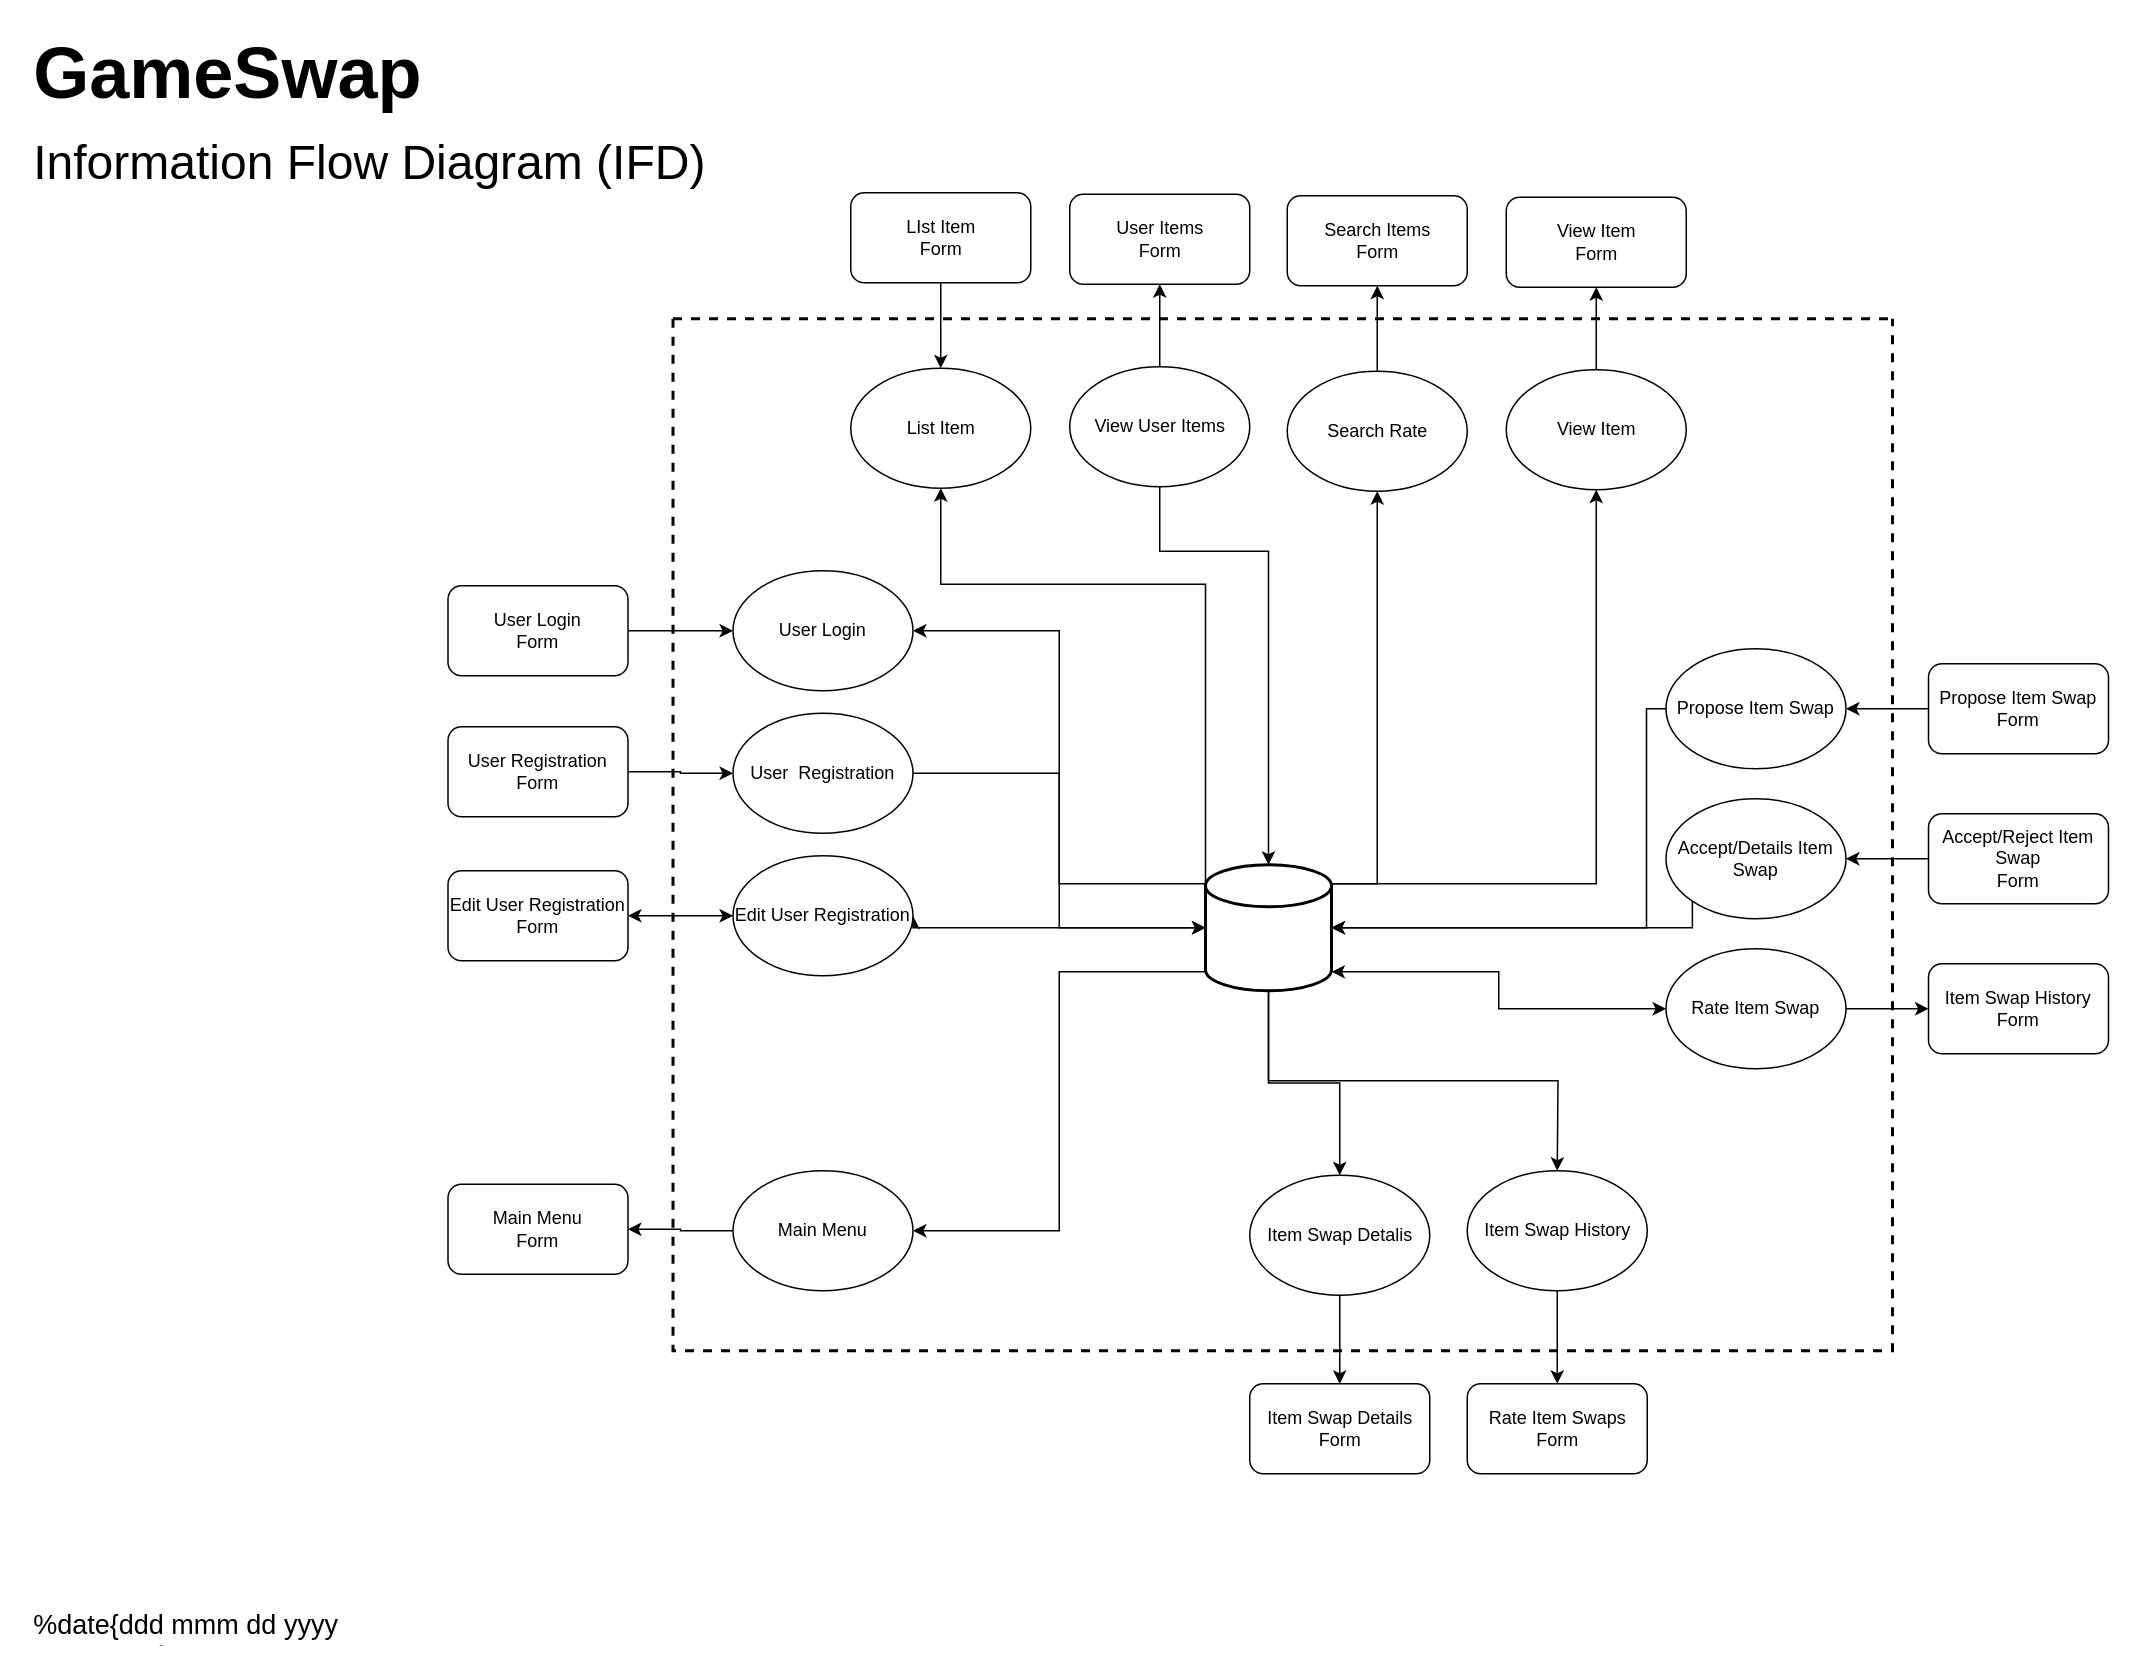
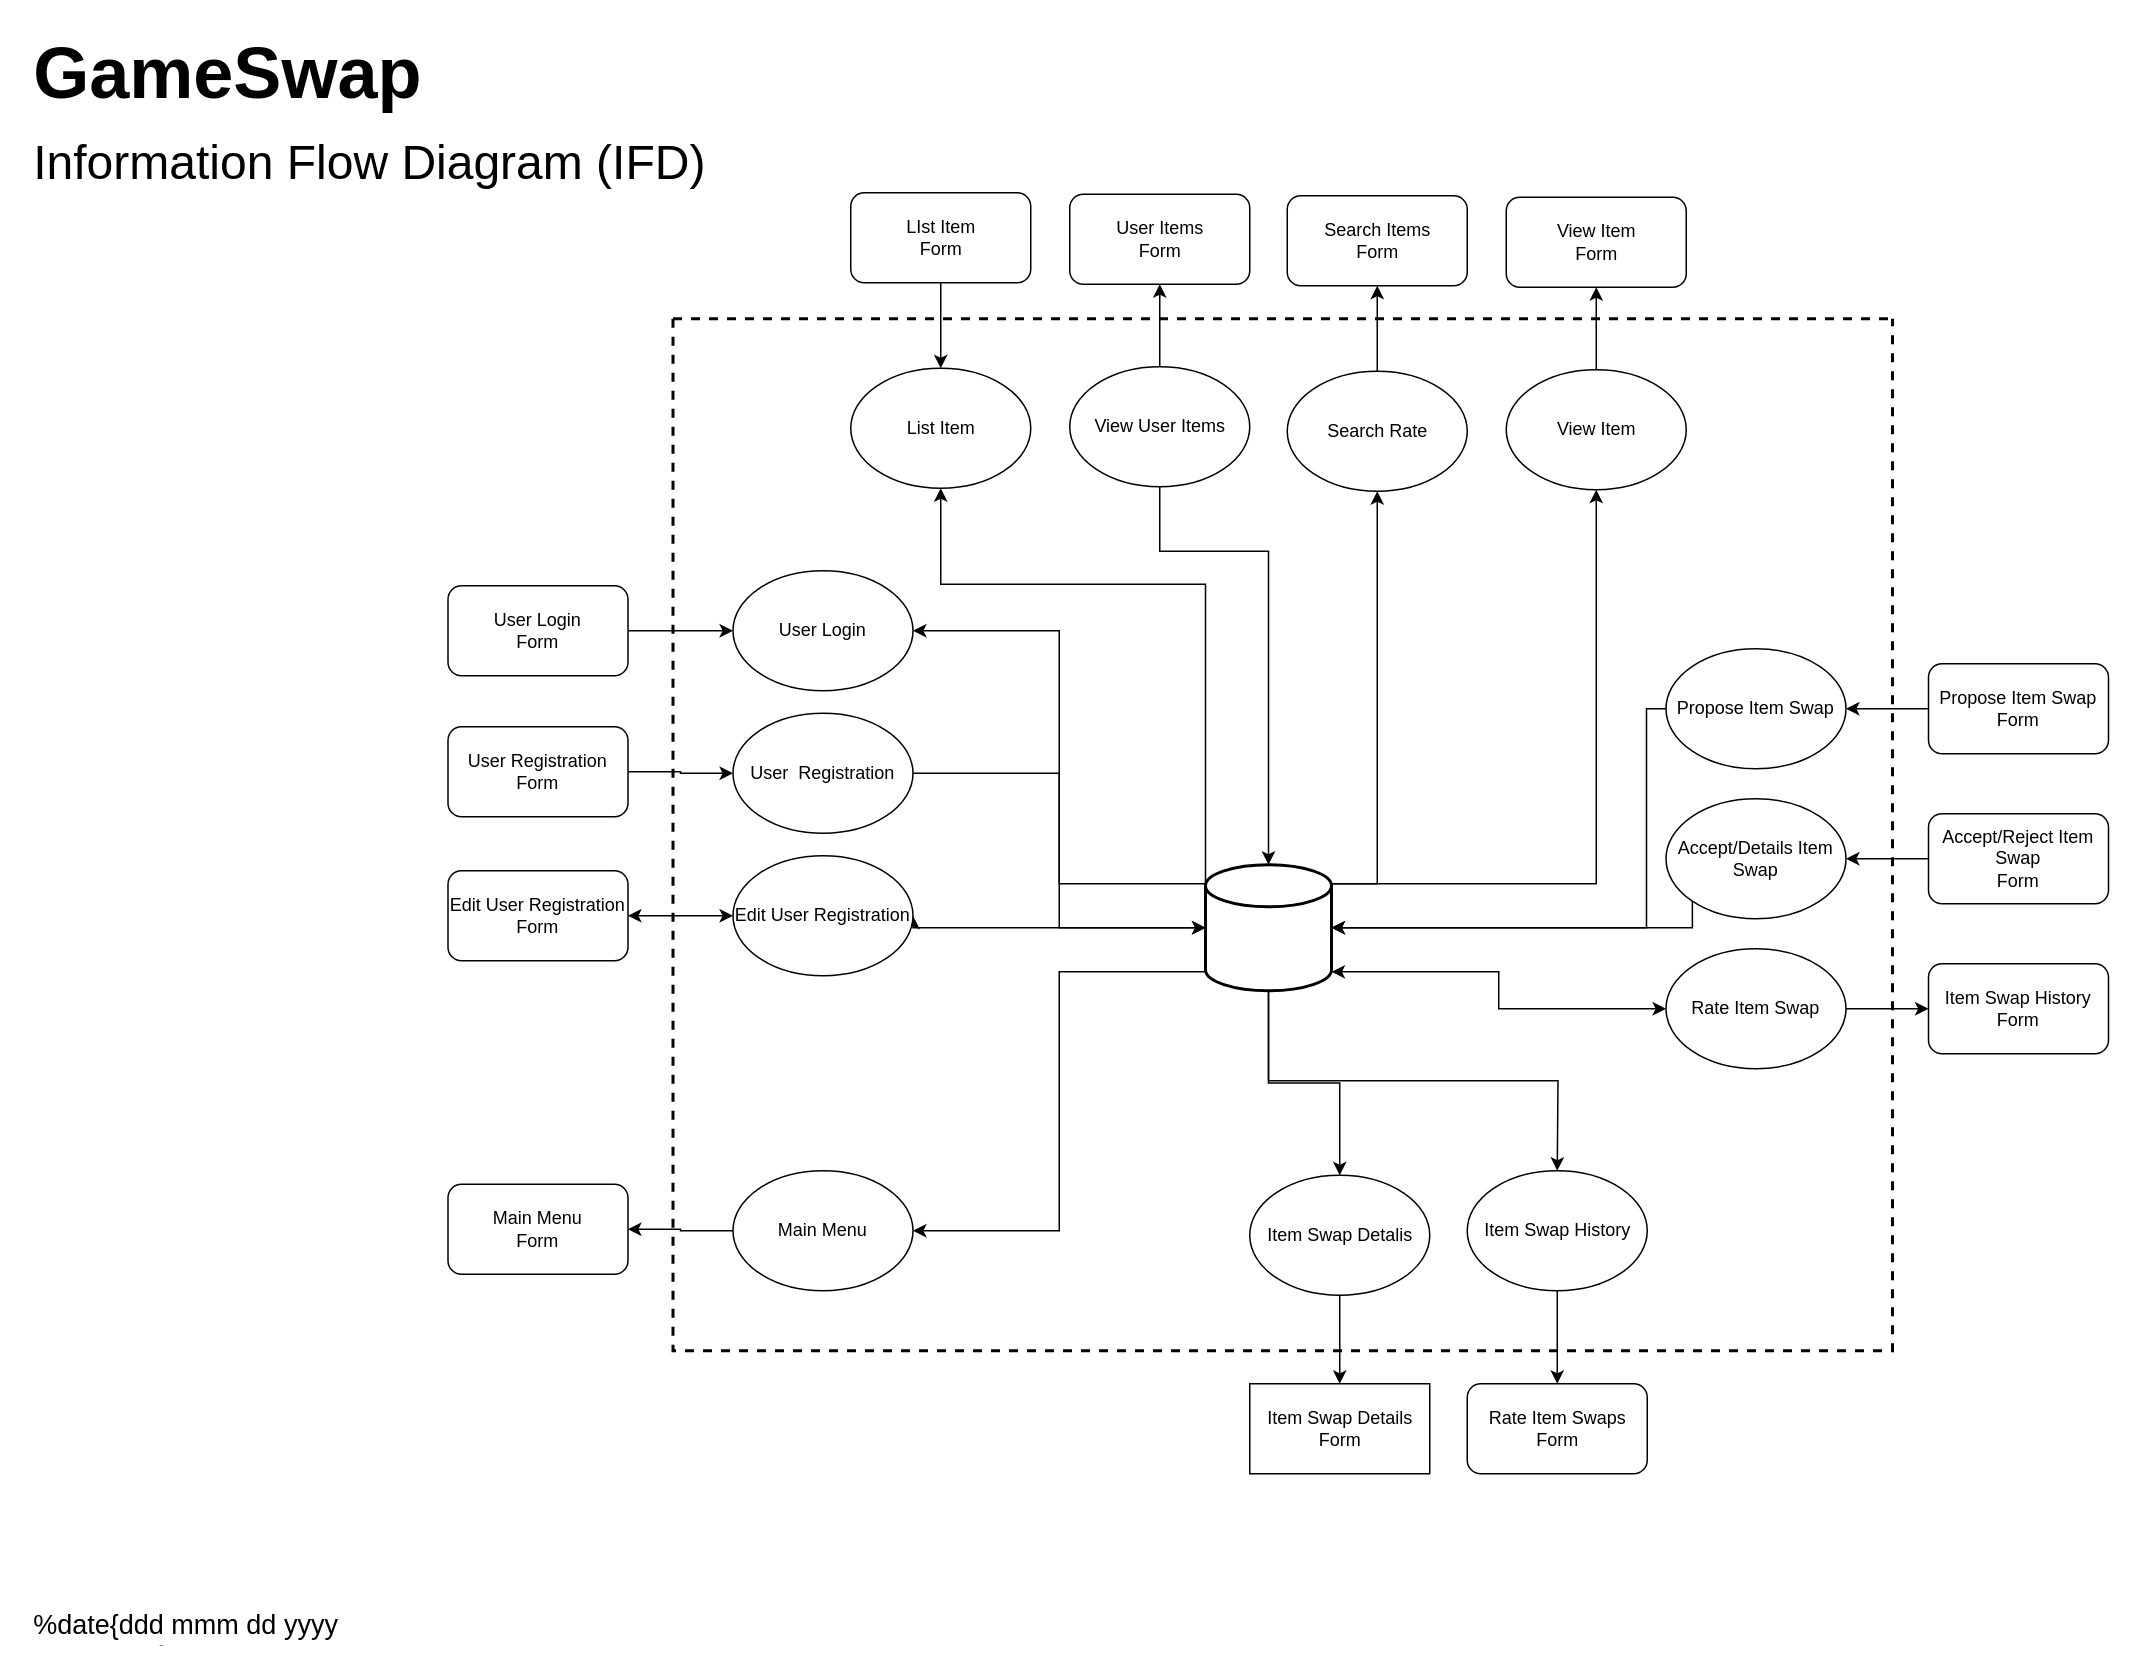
(1340, 1429) -> (1340, 1429)
